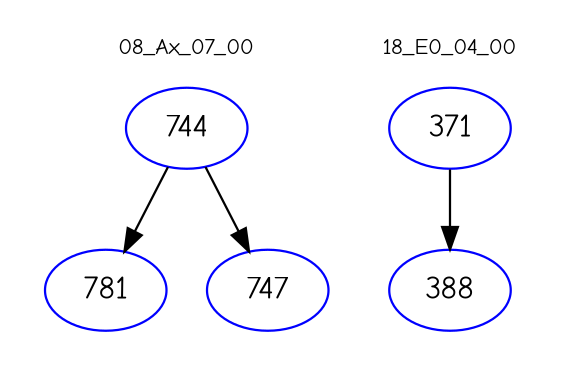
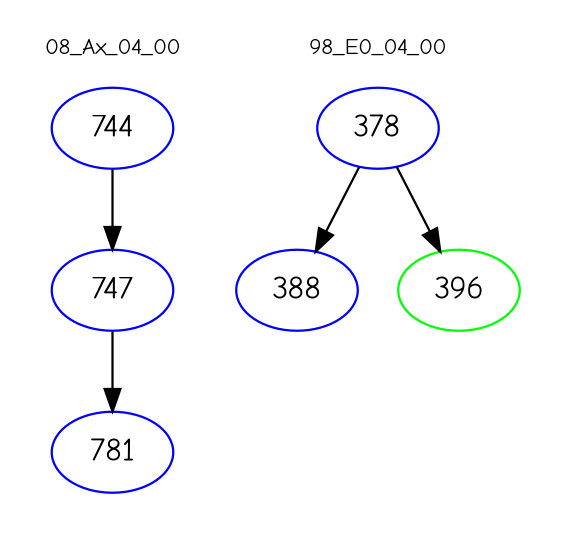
(187, 48) -> (114, 48)
(450, 48) -> (378, 48)
(450, 128) -> (378, 128)
(151, 199) -> (112, 360)
none -> (459, 290)
